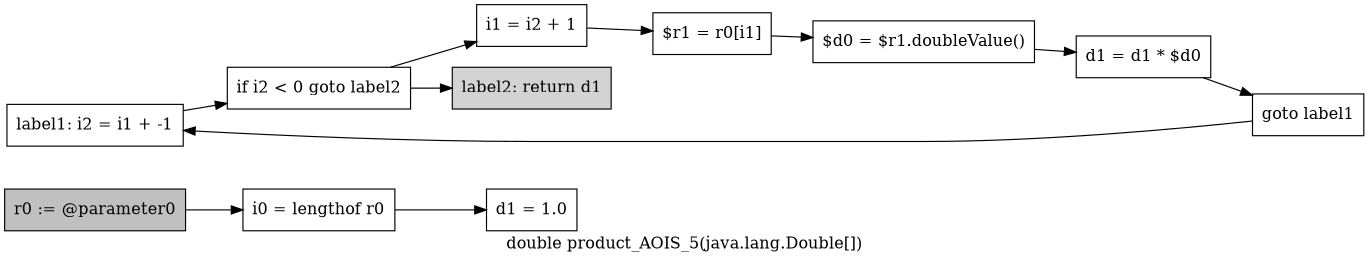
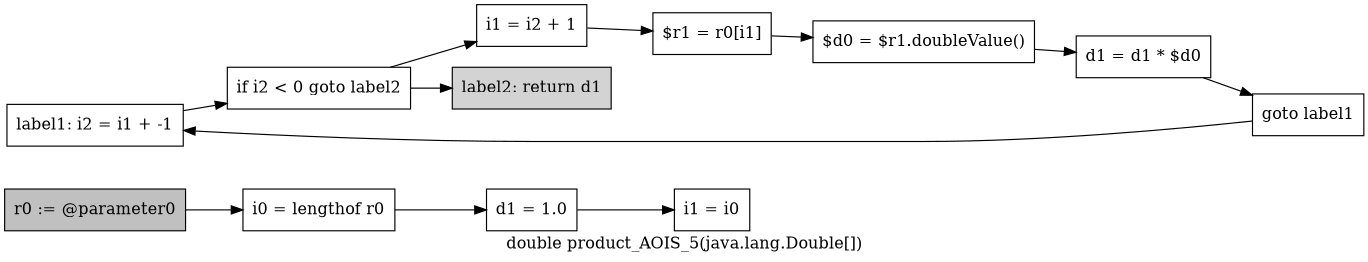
none -> (712, 210)
